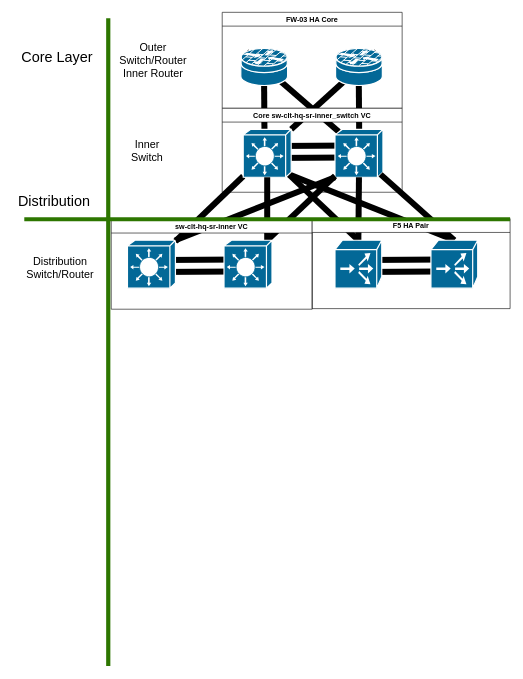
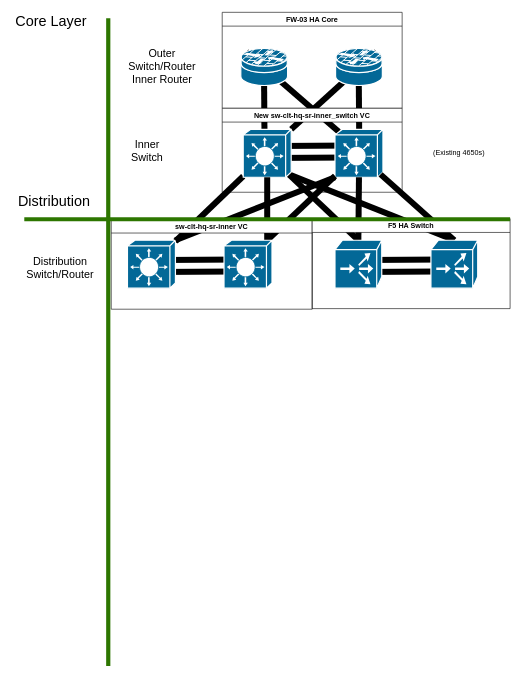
(57, 57) -> (51, 21)
(153, 61) -> (162, 67)
(312, 116) -> (312, 116)
none -> (459, 153)
(411, 226) -> (411, 226)
